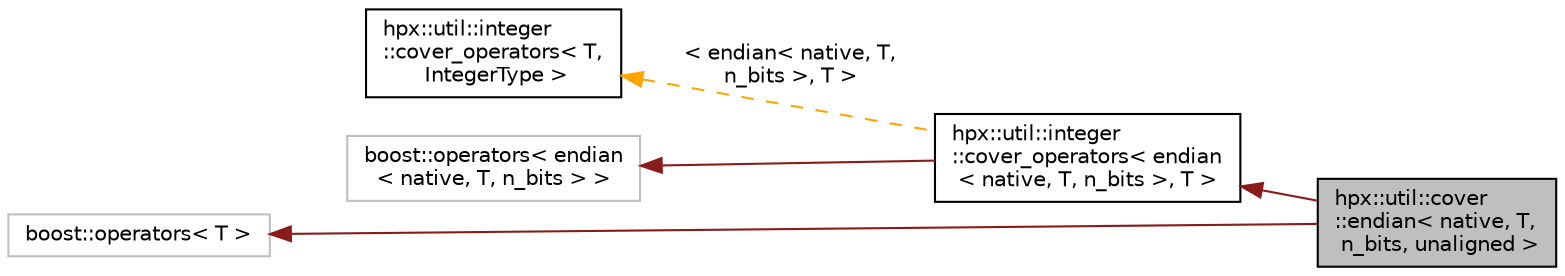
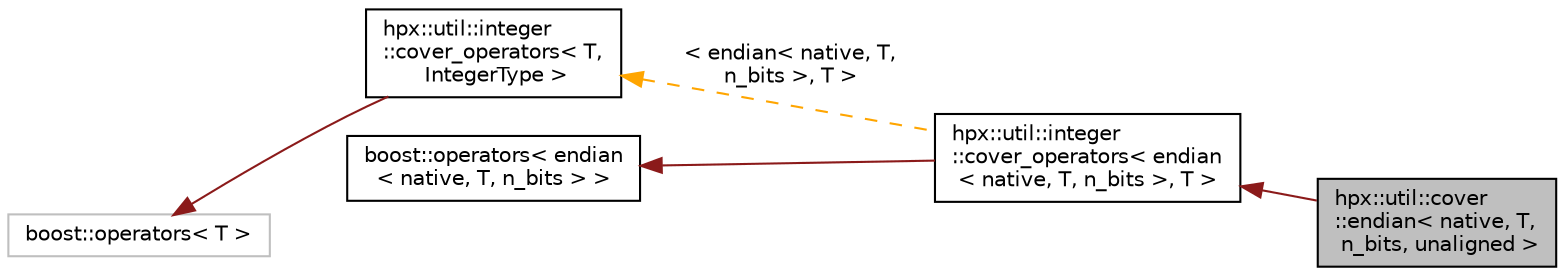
(494, 168) -> (494, 168)
(804, 229) -> (288, 147)
